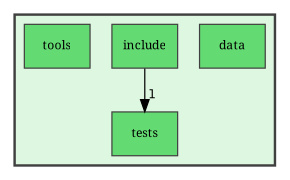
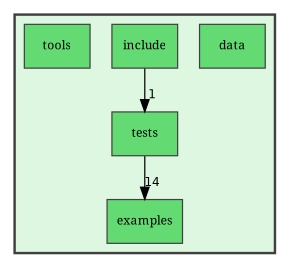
none -> (145, 221)
